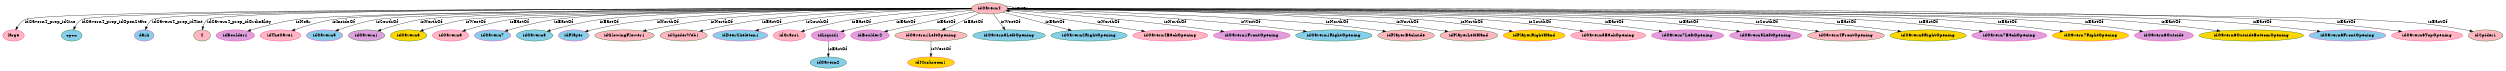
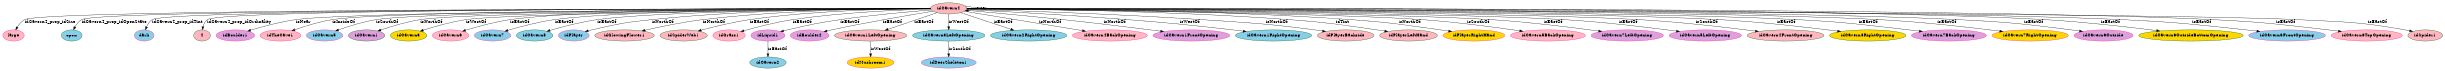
(859, 14) -> (949, 47)
(1407, 22) -> (1343, 22)
